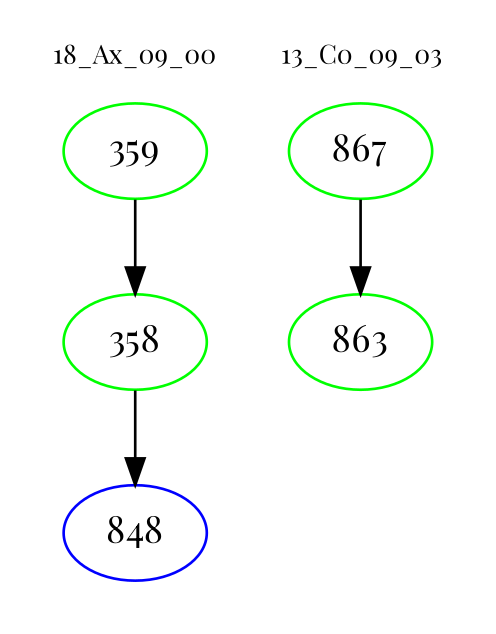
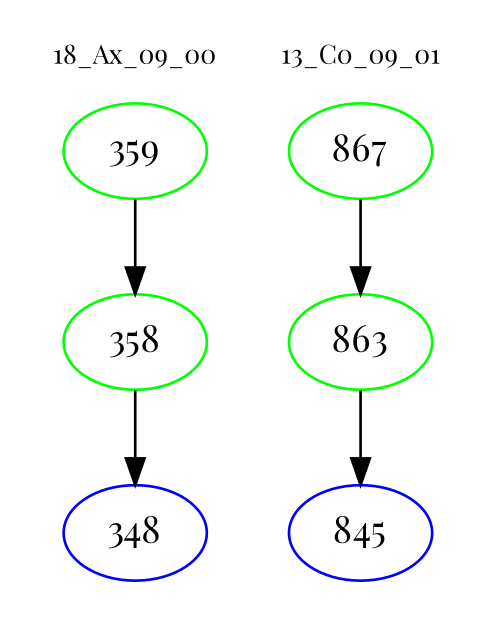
(362, 57) -> (362, 57)
(135, 533) -> (135, 533)
none -> (361, 533)
